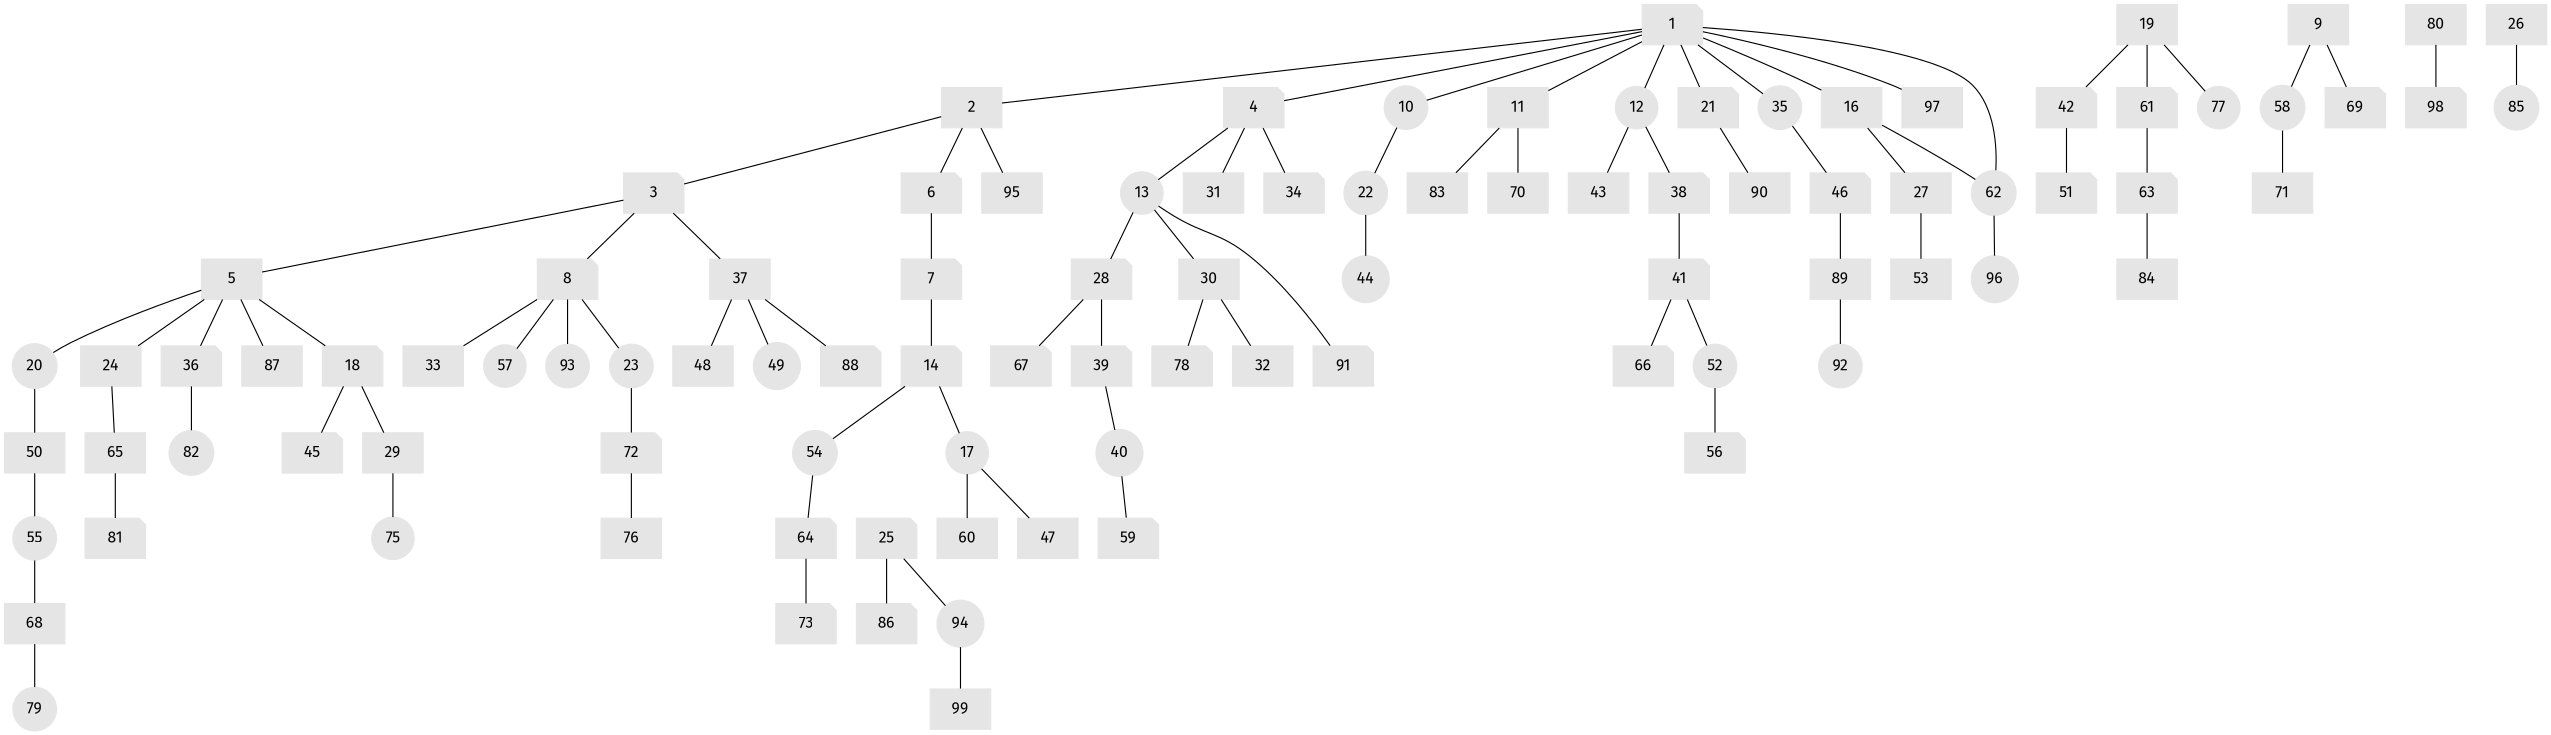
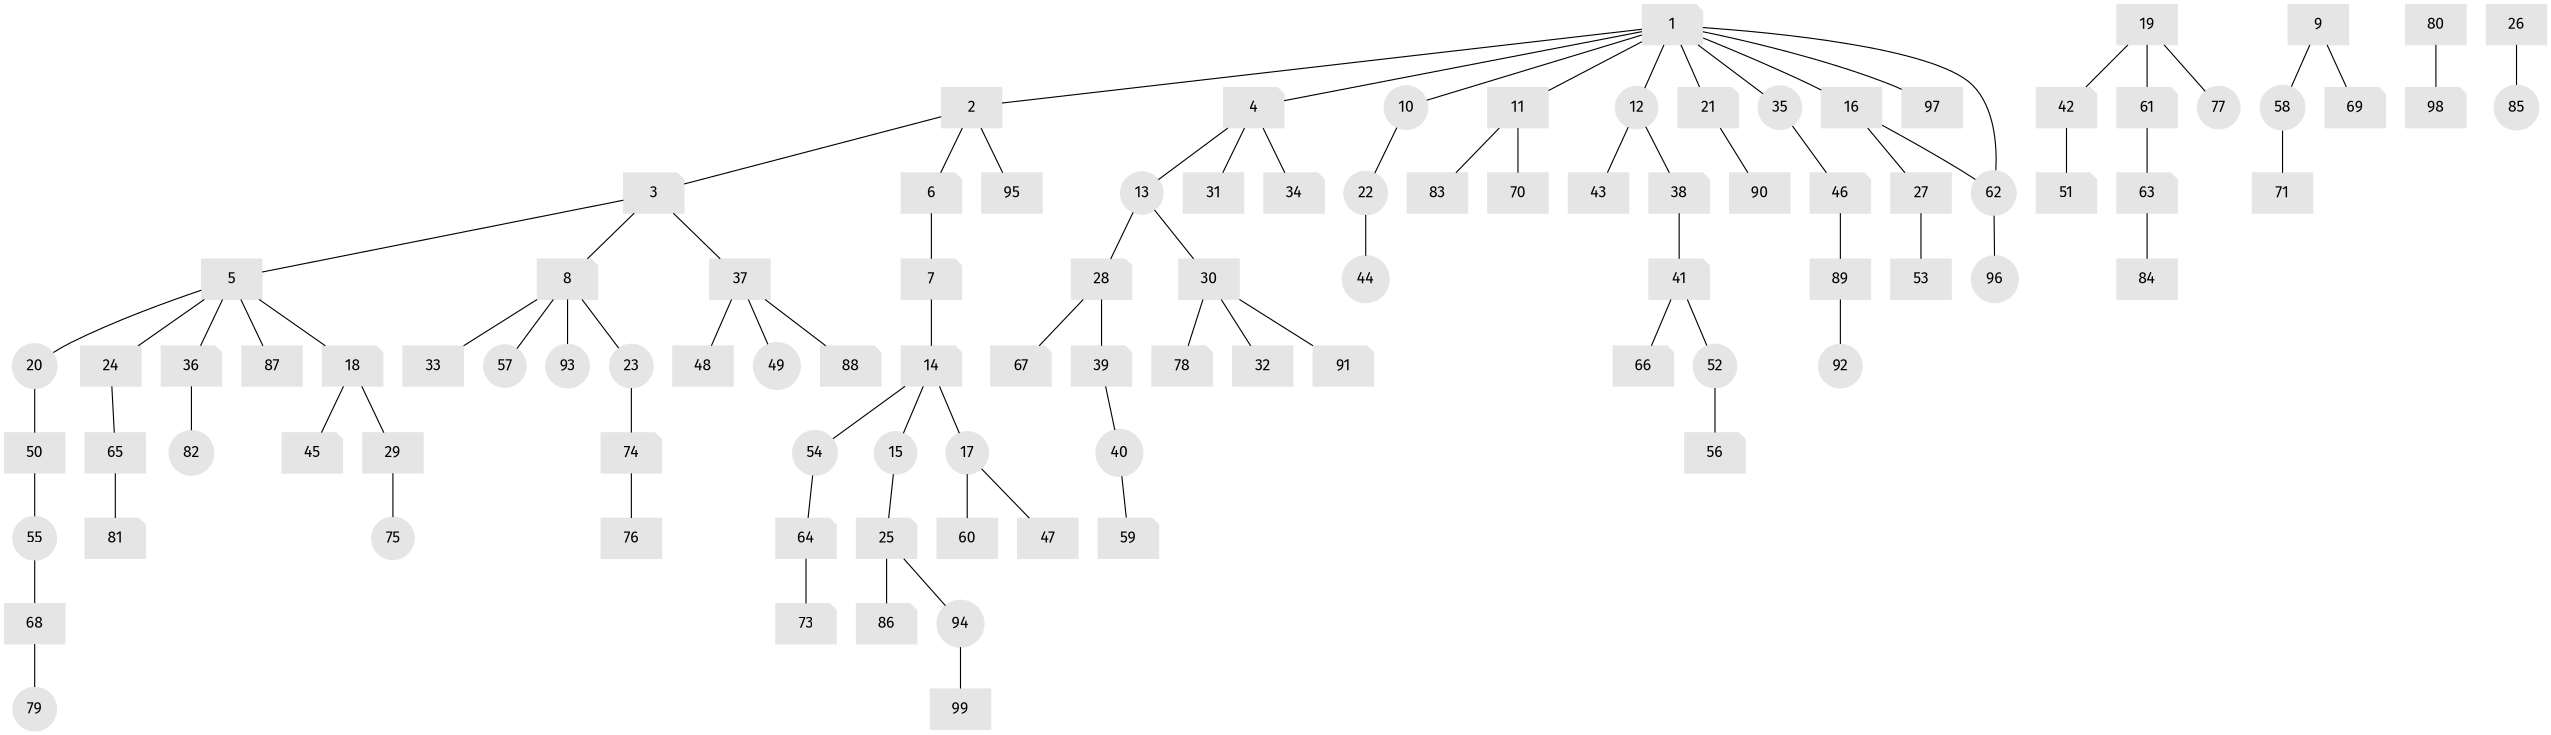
(1256, 261) -> (1276, 323)
(631, 453) -> (631, 453)
none -> (896, 453)
